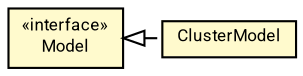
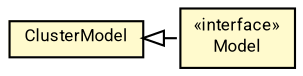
(153, 38) -> (172, 38)
